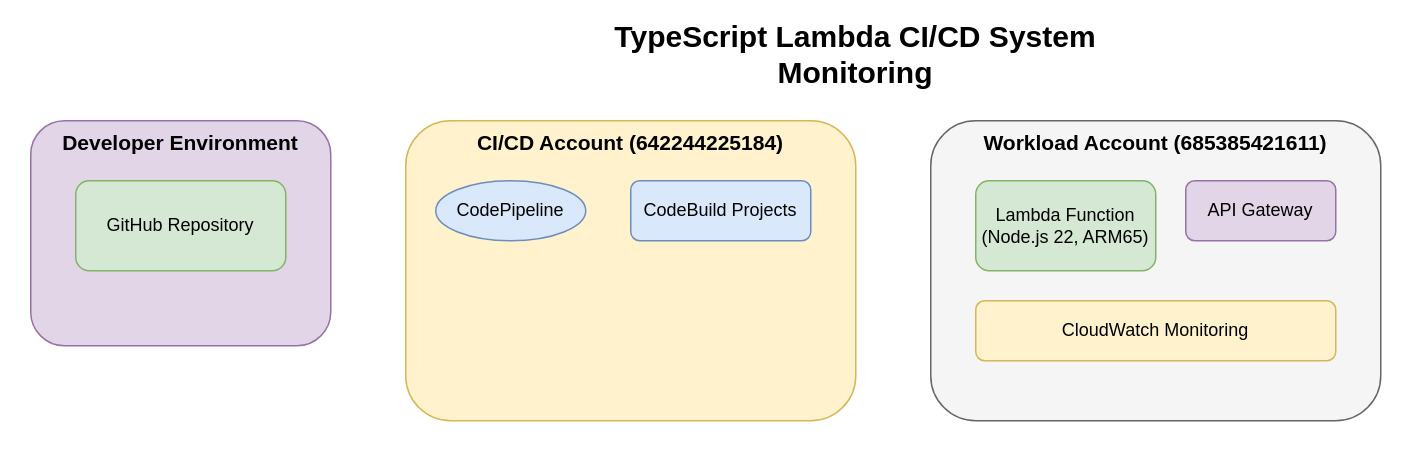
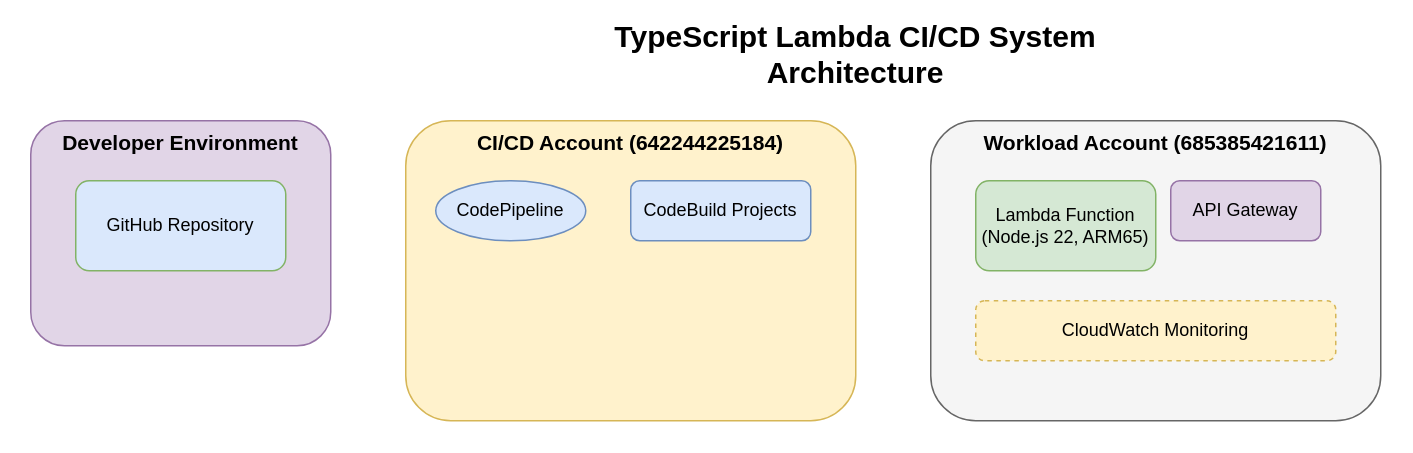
(856, 53) -> (856, 53)
(1261, 211) -> (1246, 211)
(181, 226) -> (181, 226)
(1156, 331) -> (1156, 331)
